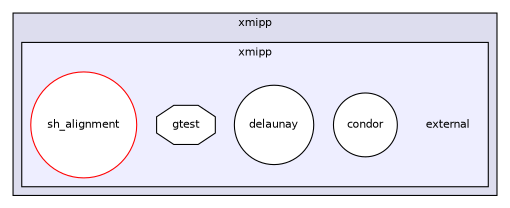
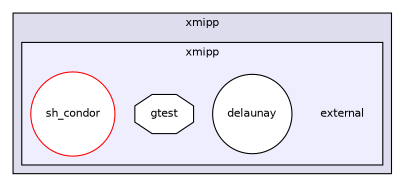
(84, 125) -> (73, 114)
(365, 125) -> none
